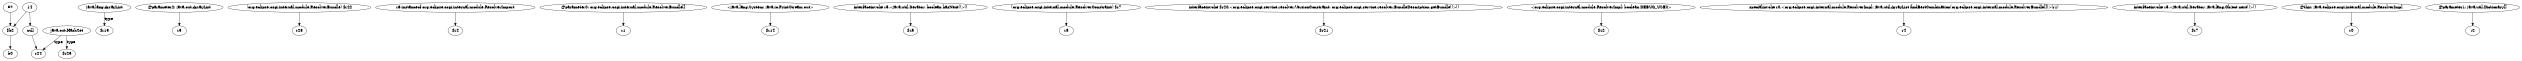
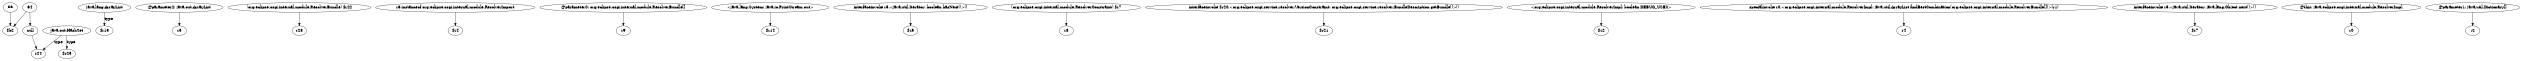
(10, 7) -> (10, 7)
(30, 7) -> (30, 7)
(623, 31) -> (623, 31)
(10, 54) -> none
